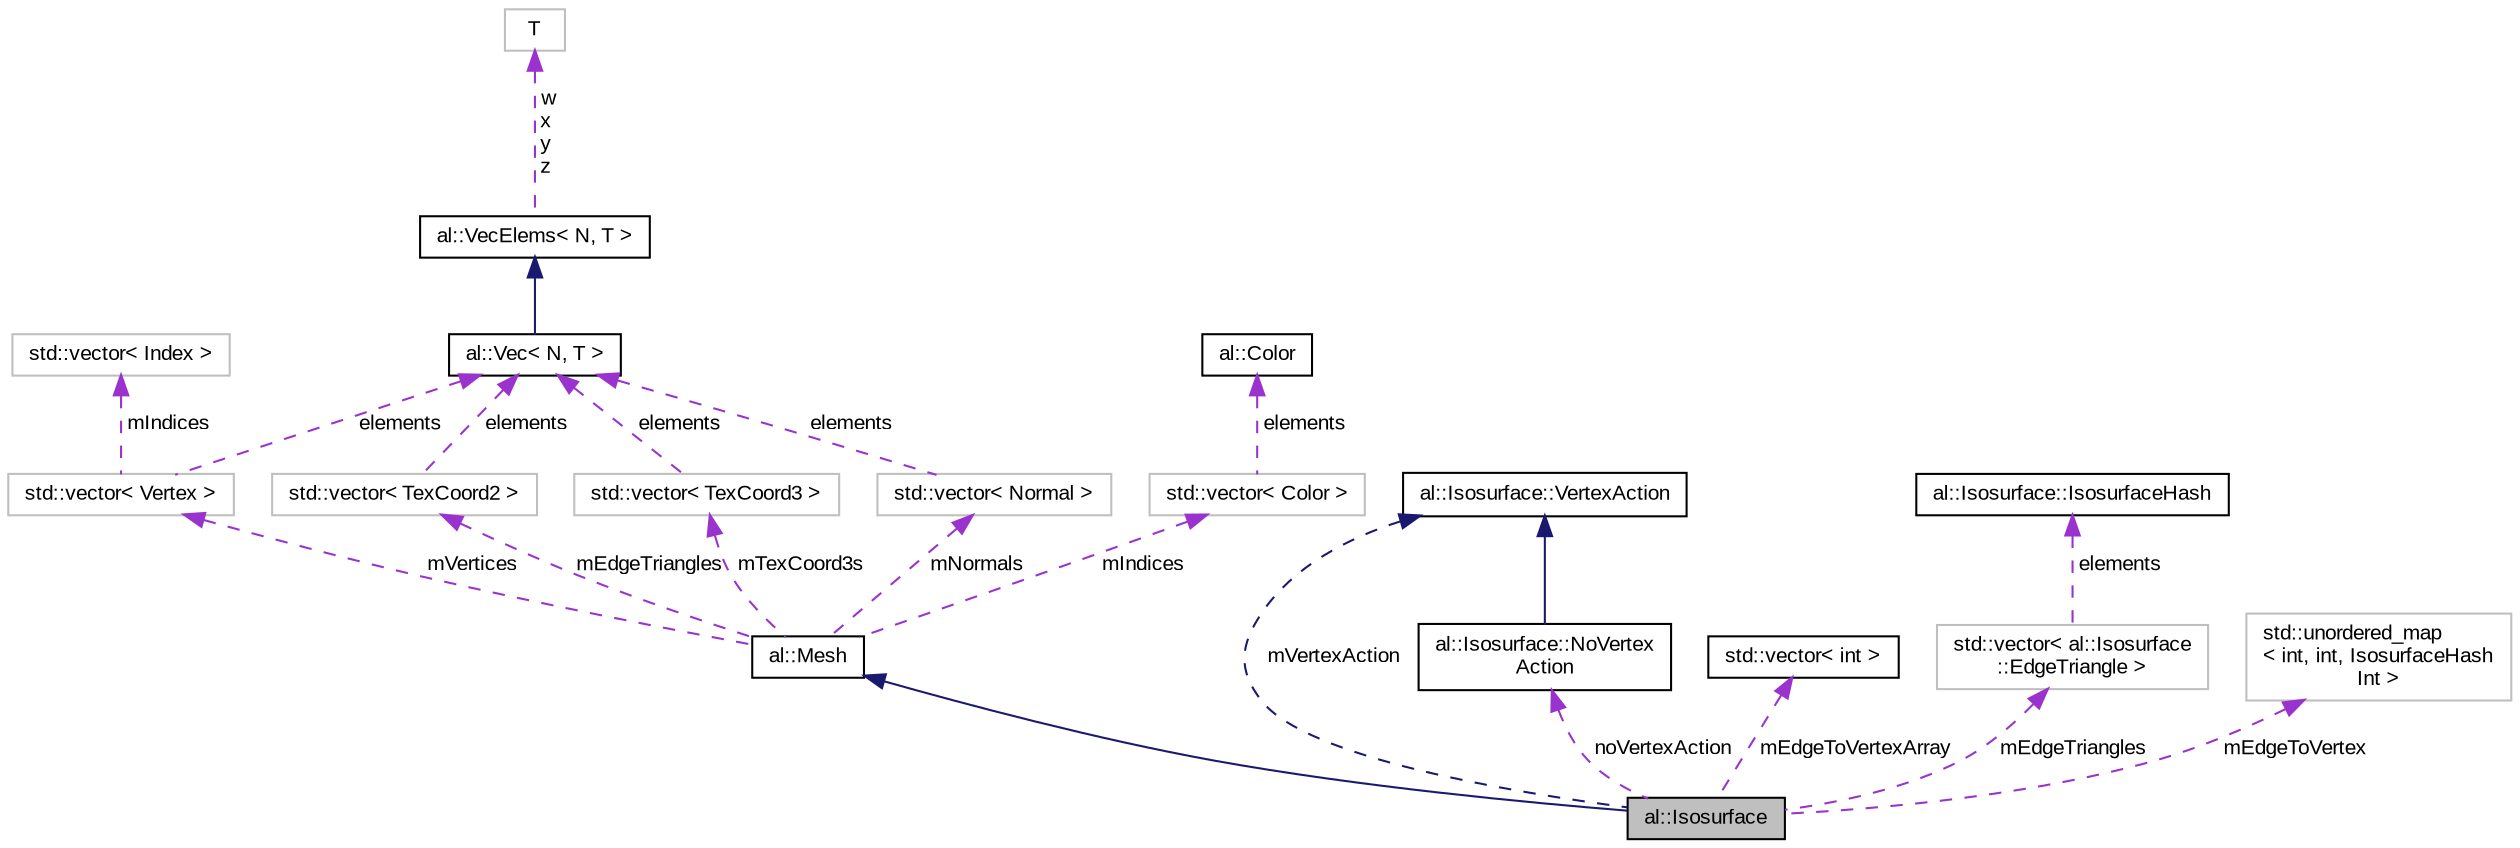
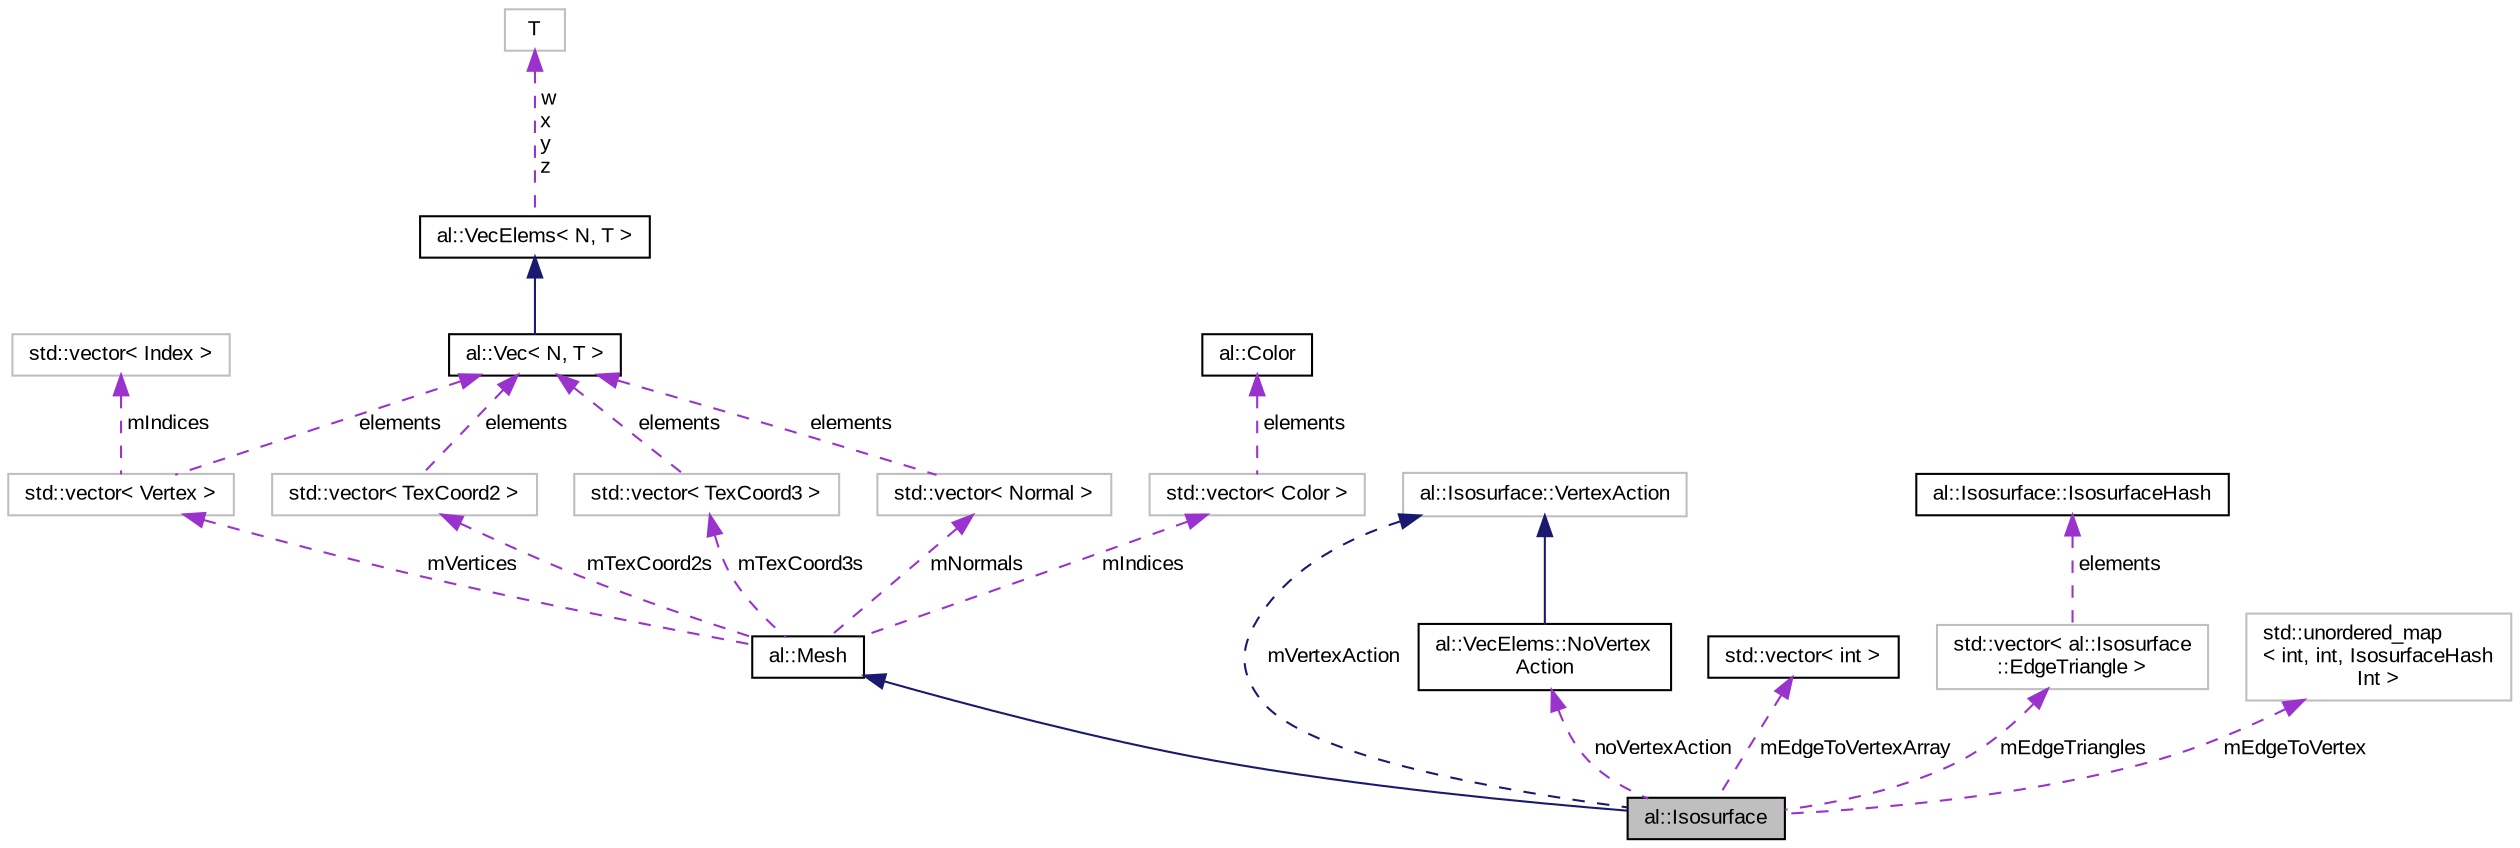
(1545, 495) -> (1545, 495)
(647, 565) -> (647, 565)
(1545, 657) -> (1545, 657)
